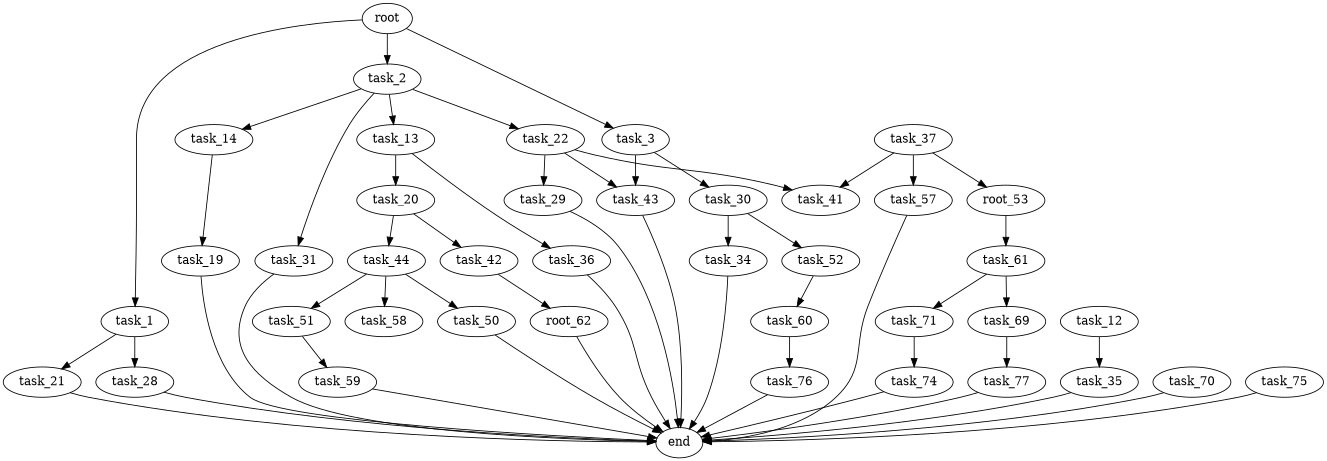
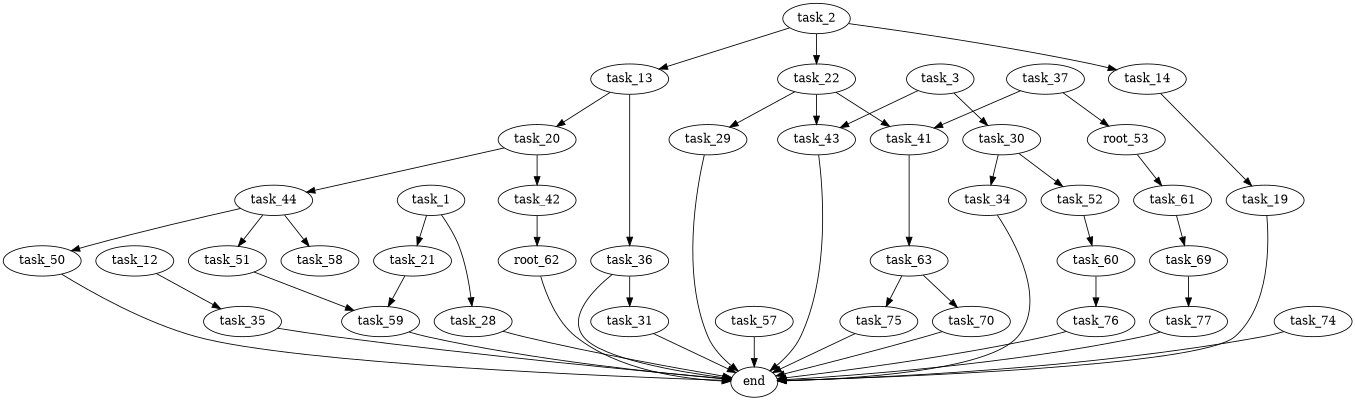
(387, 19) -> none
(330, 161) -> (630, 287)
(913, 166) -> none
none -> (909, 261)
(914, 322) -> none
(357, 431) -> (399, 287)
